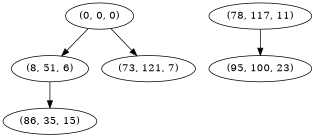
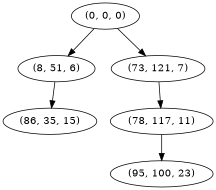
none -> (160, 91)
